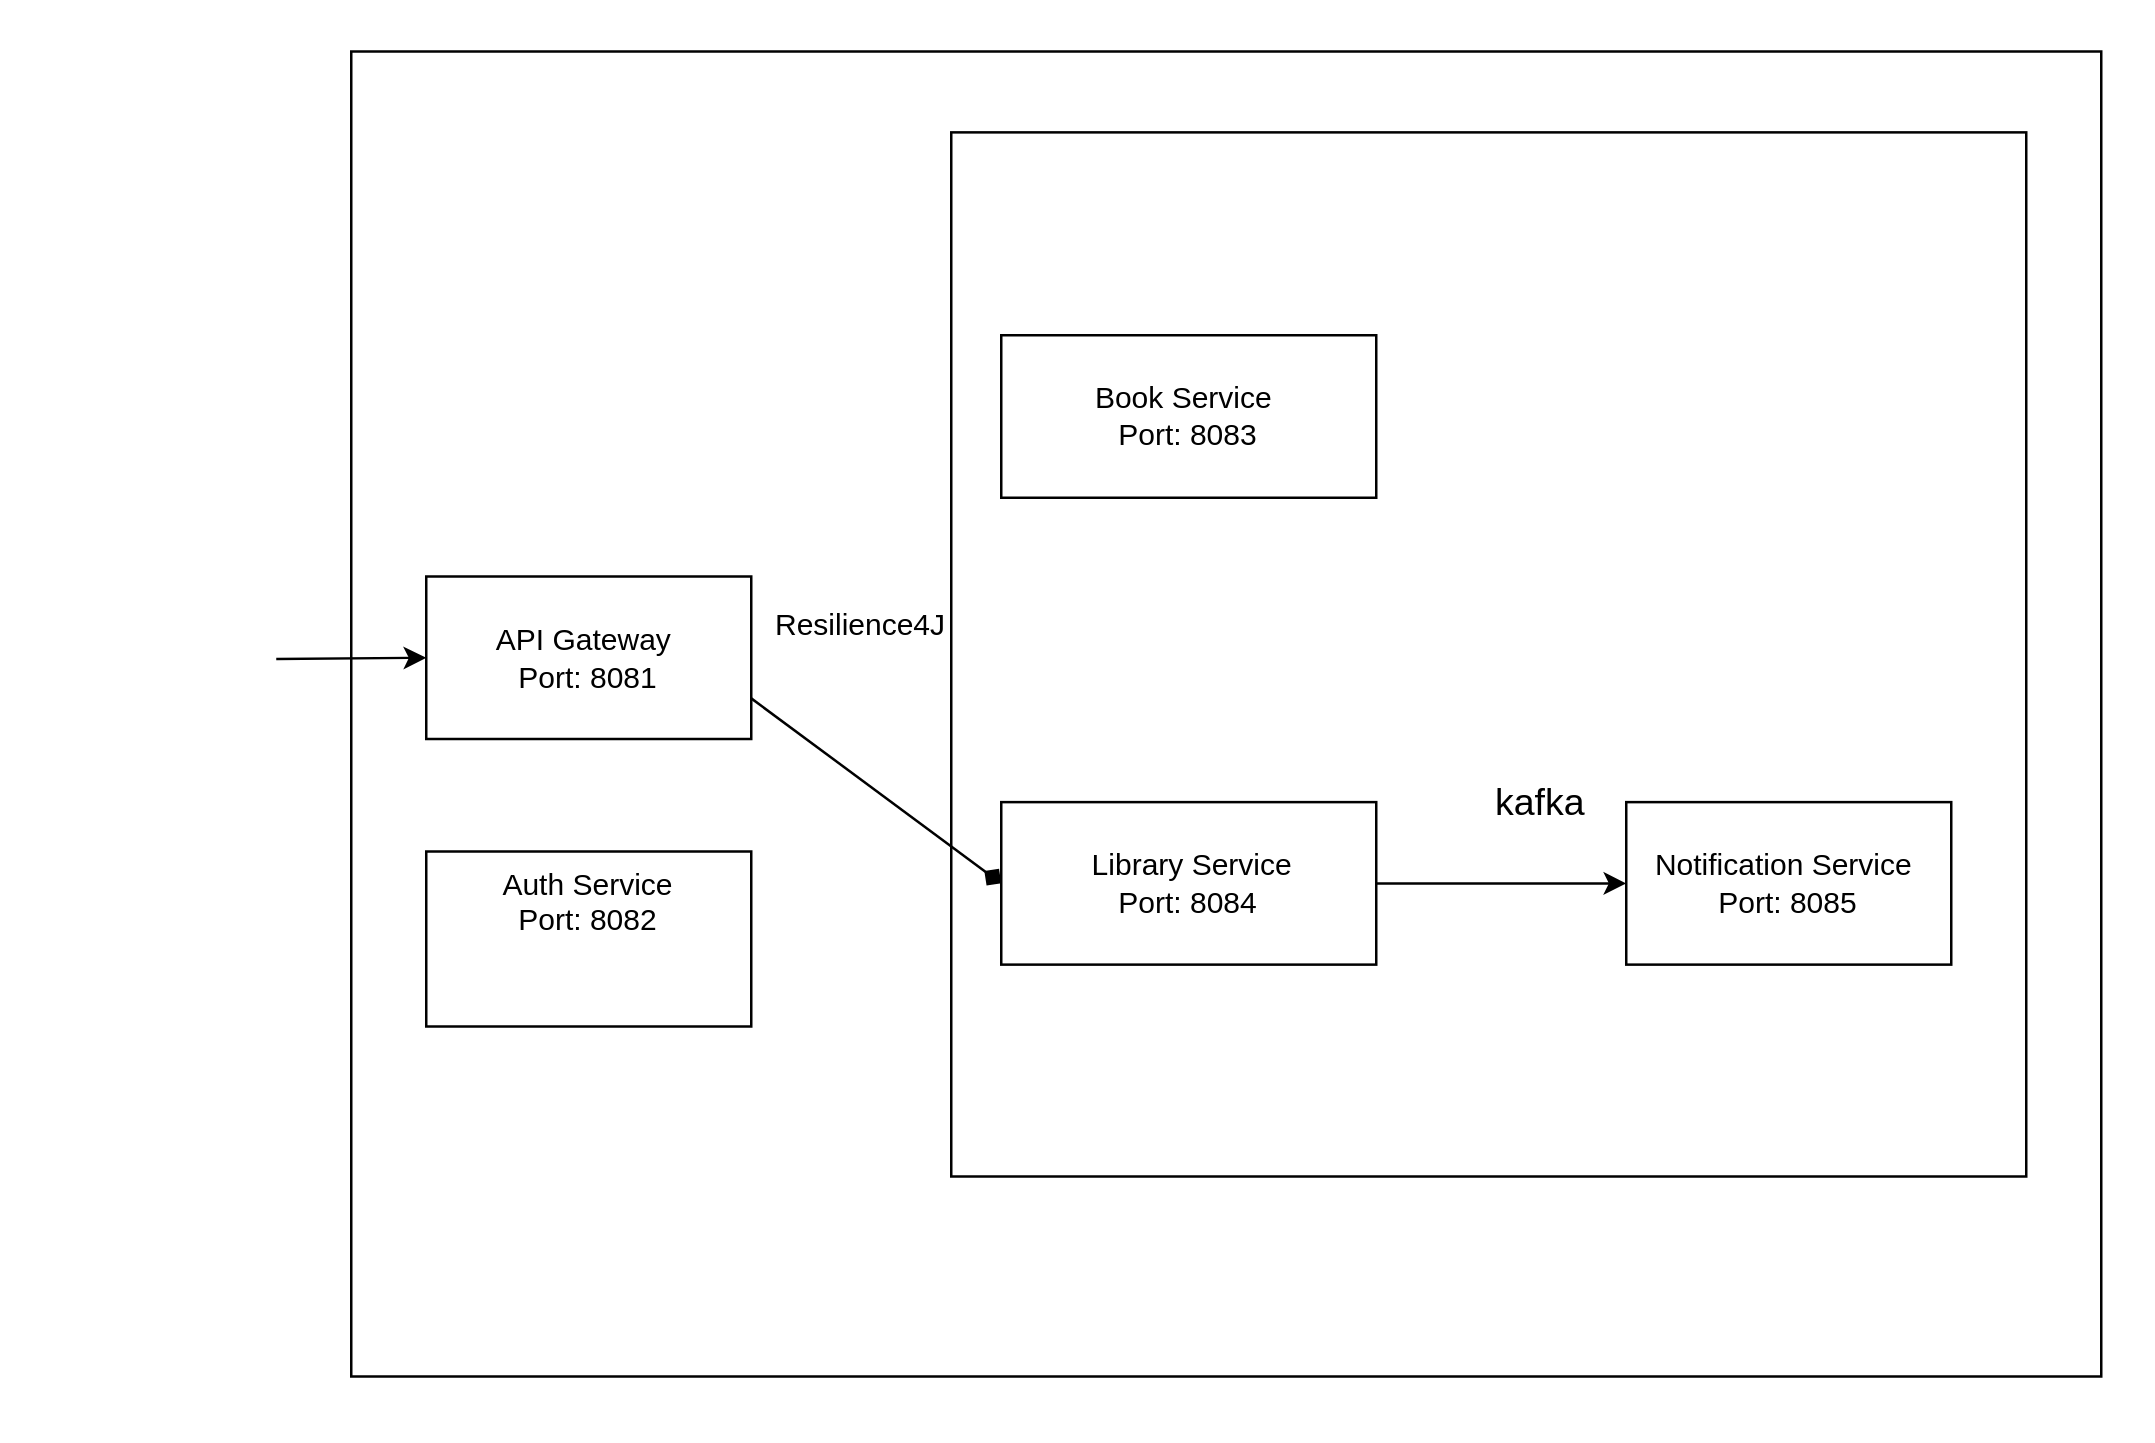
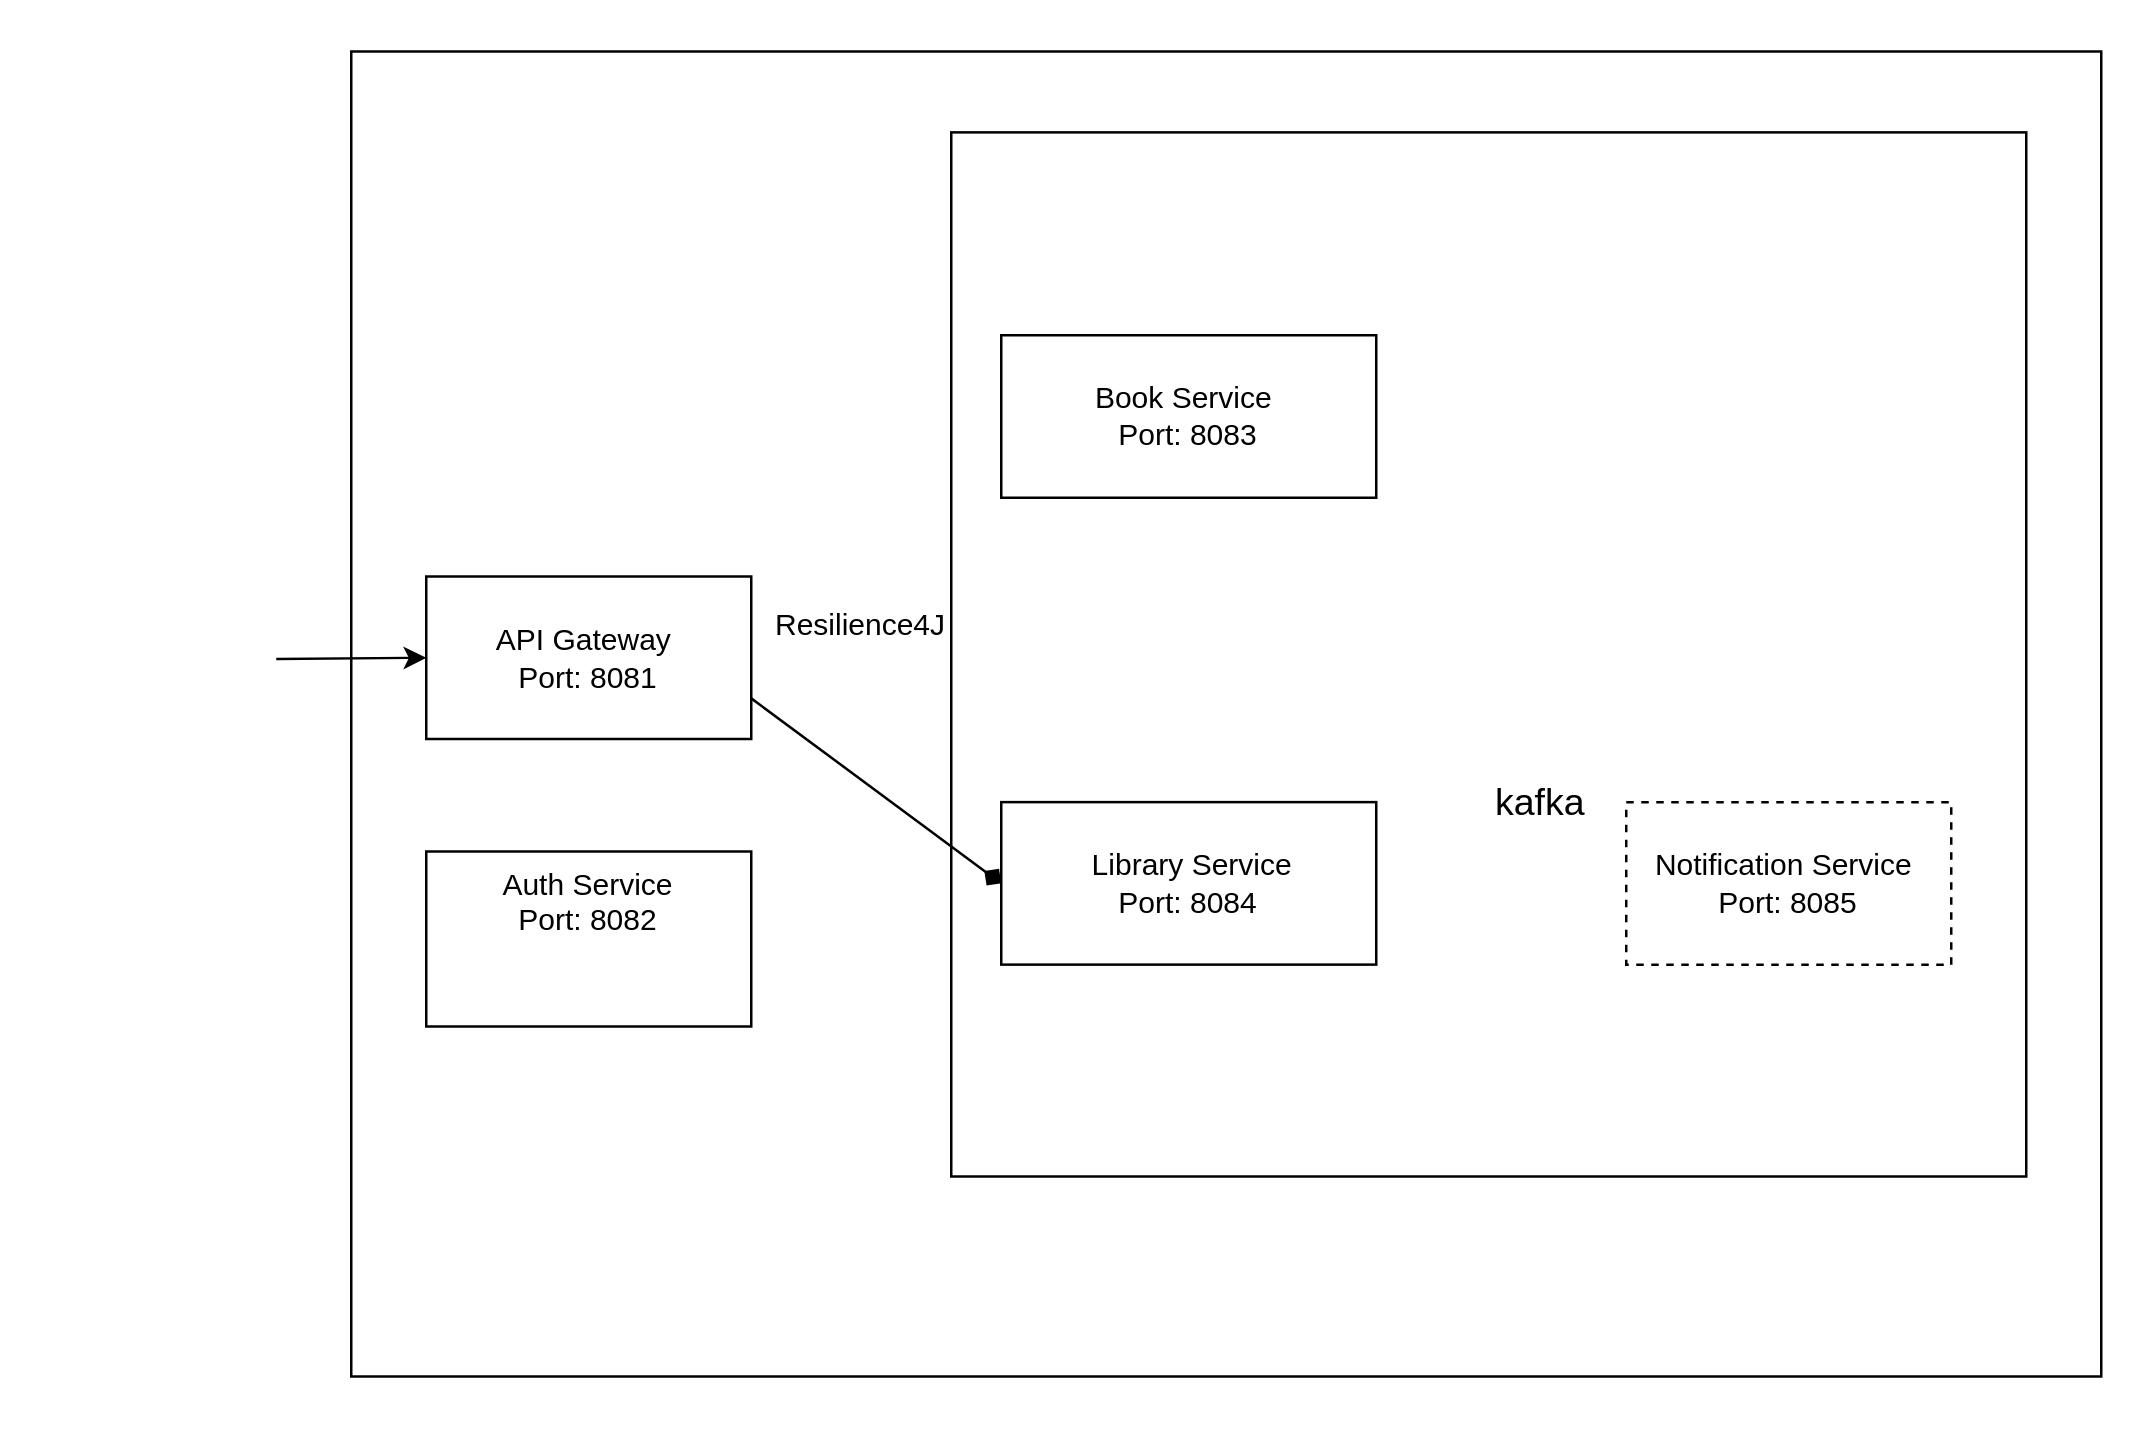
(1493, 883) -> none
(1789, 883) -> (1789, 883)
